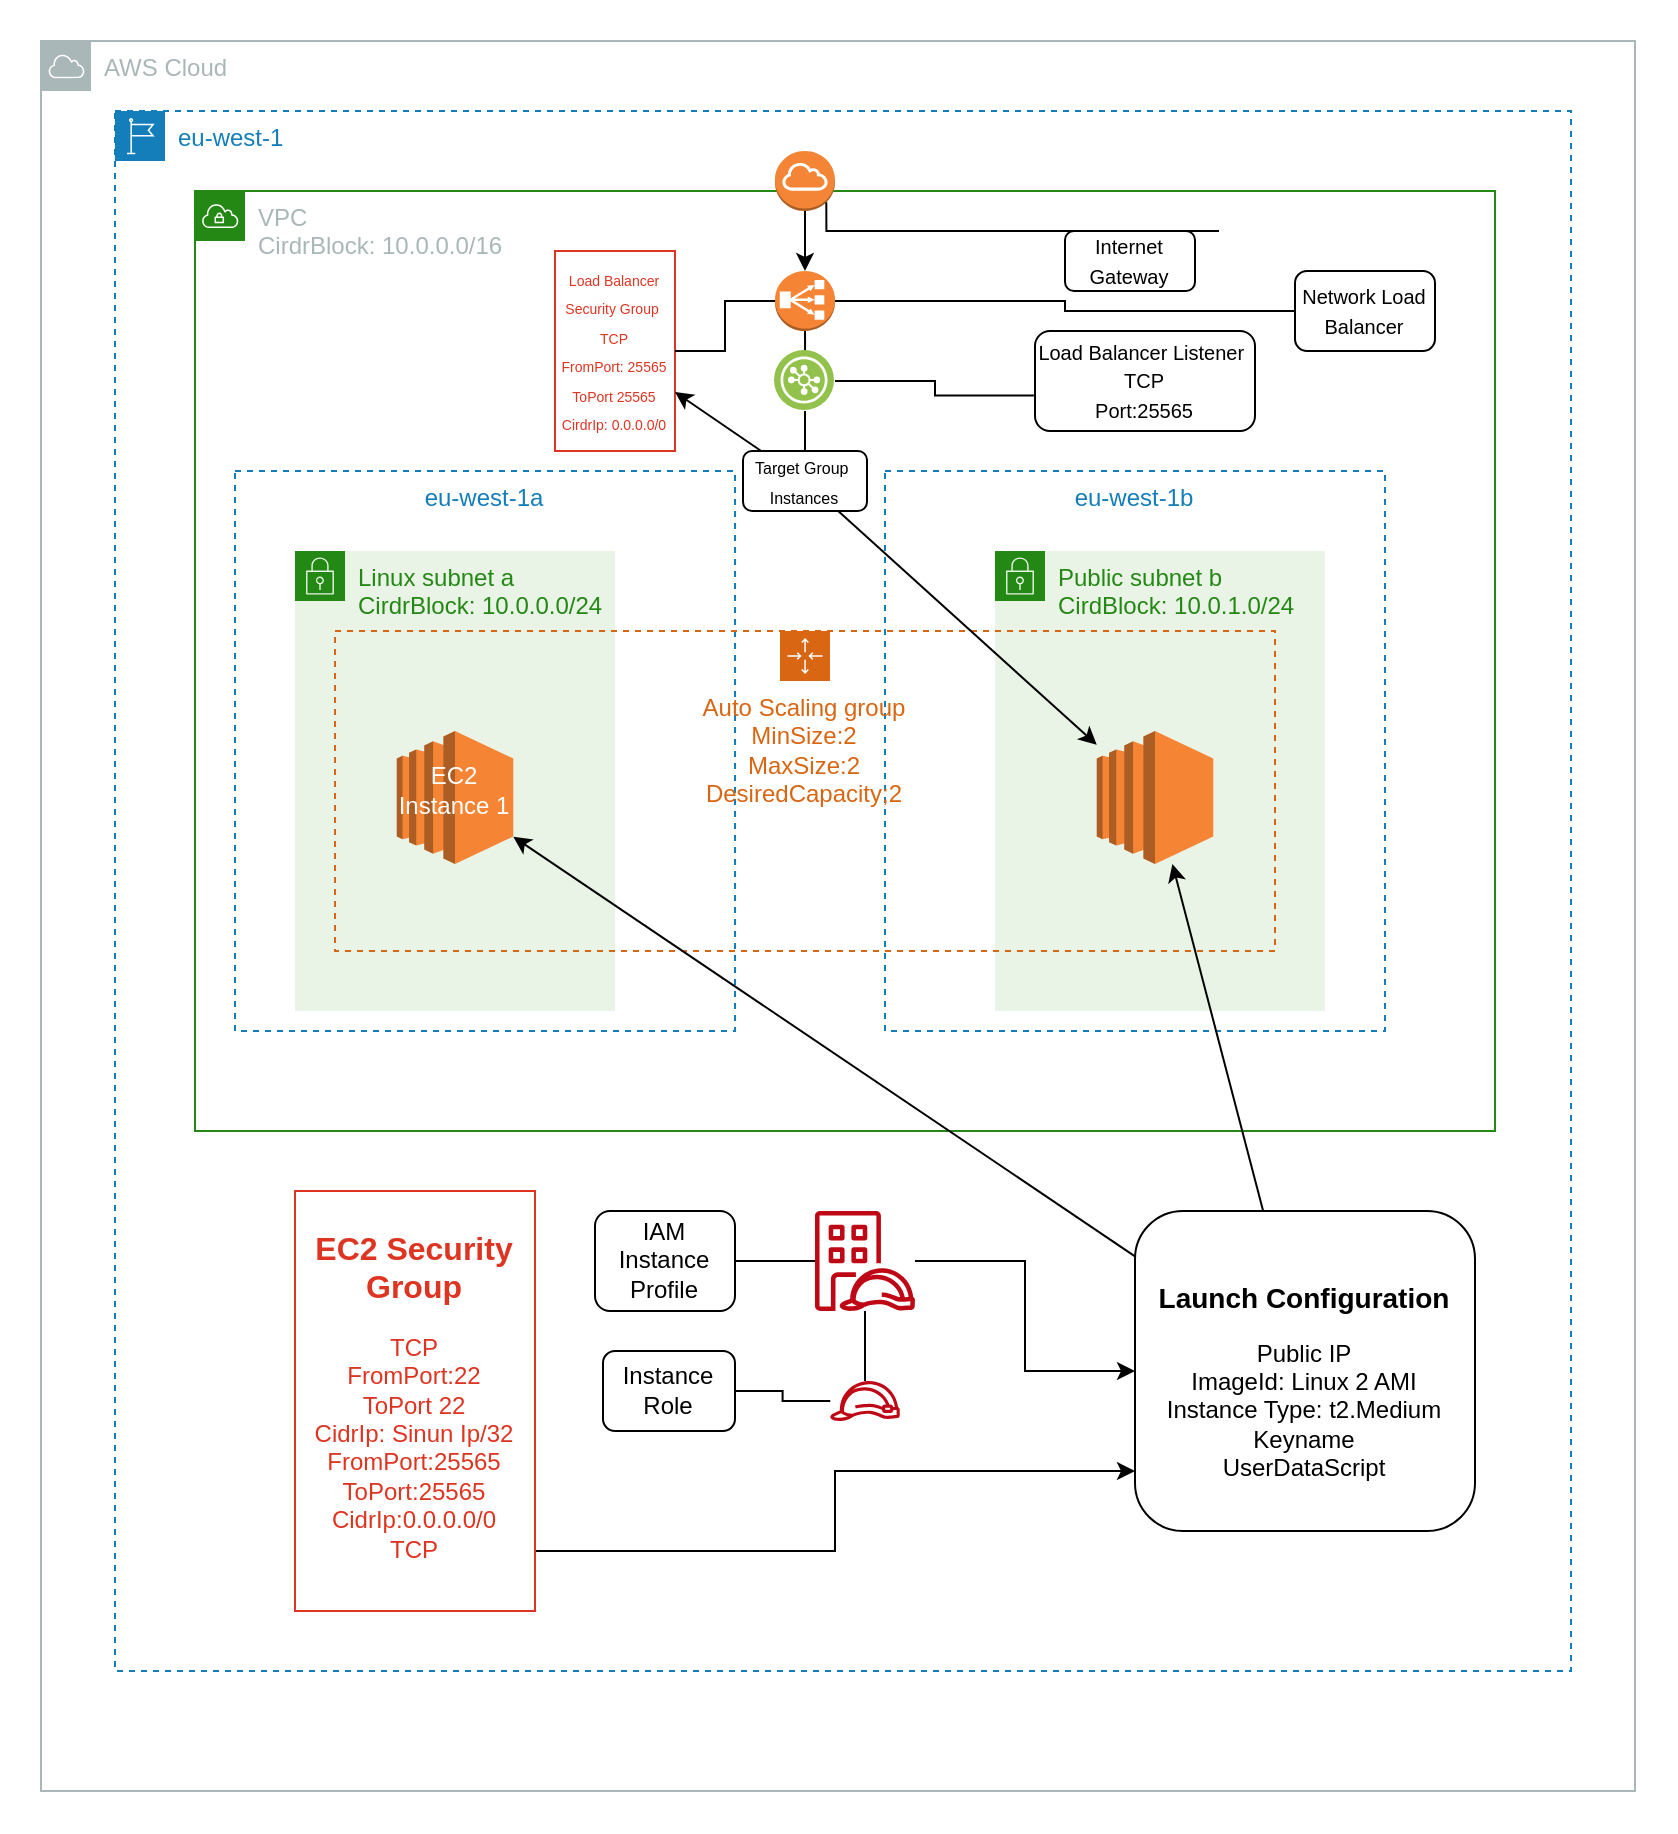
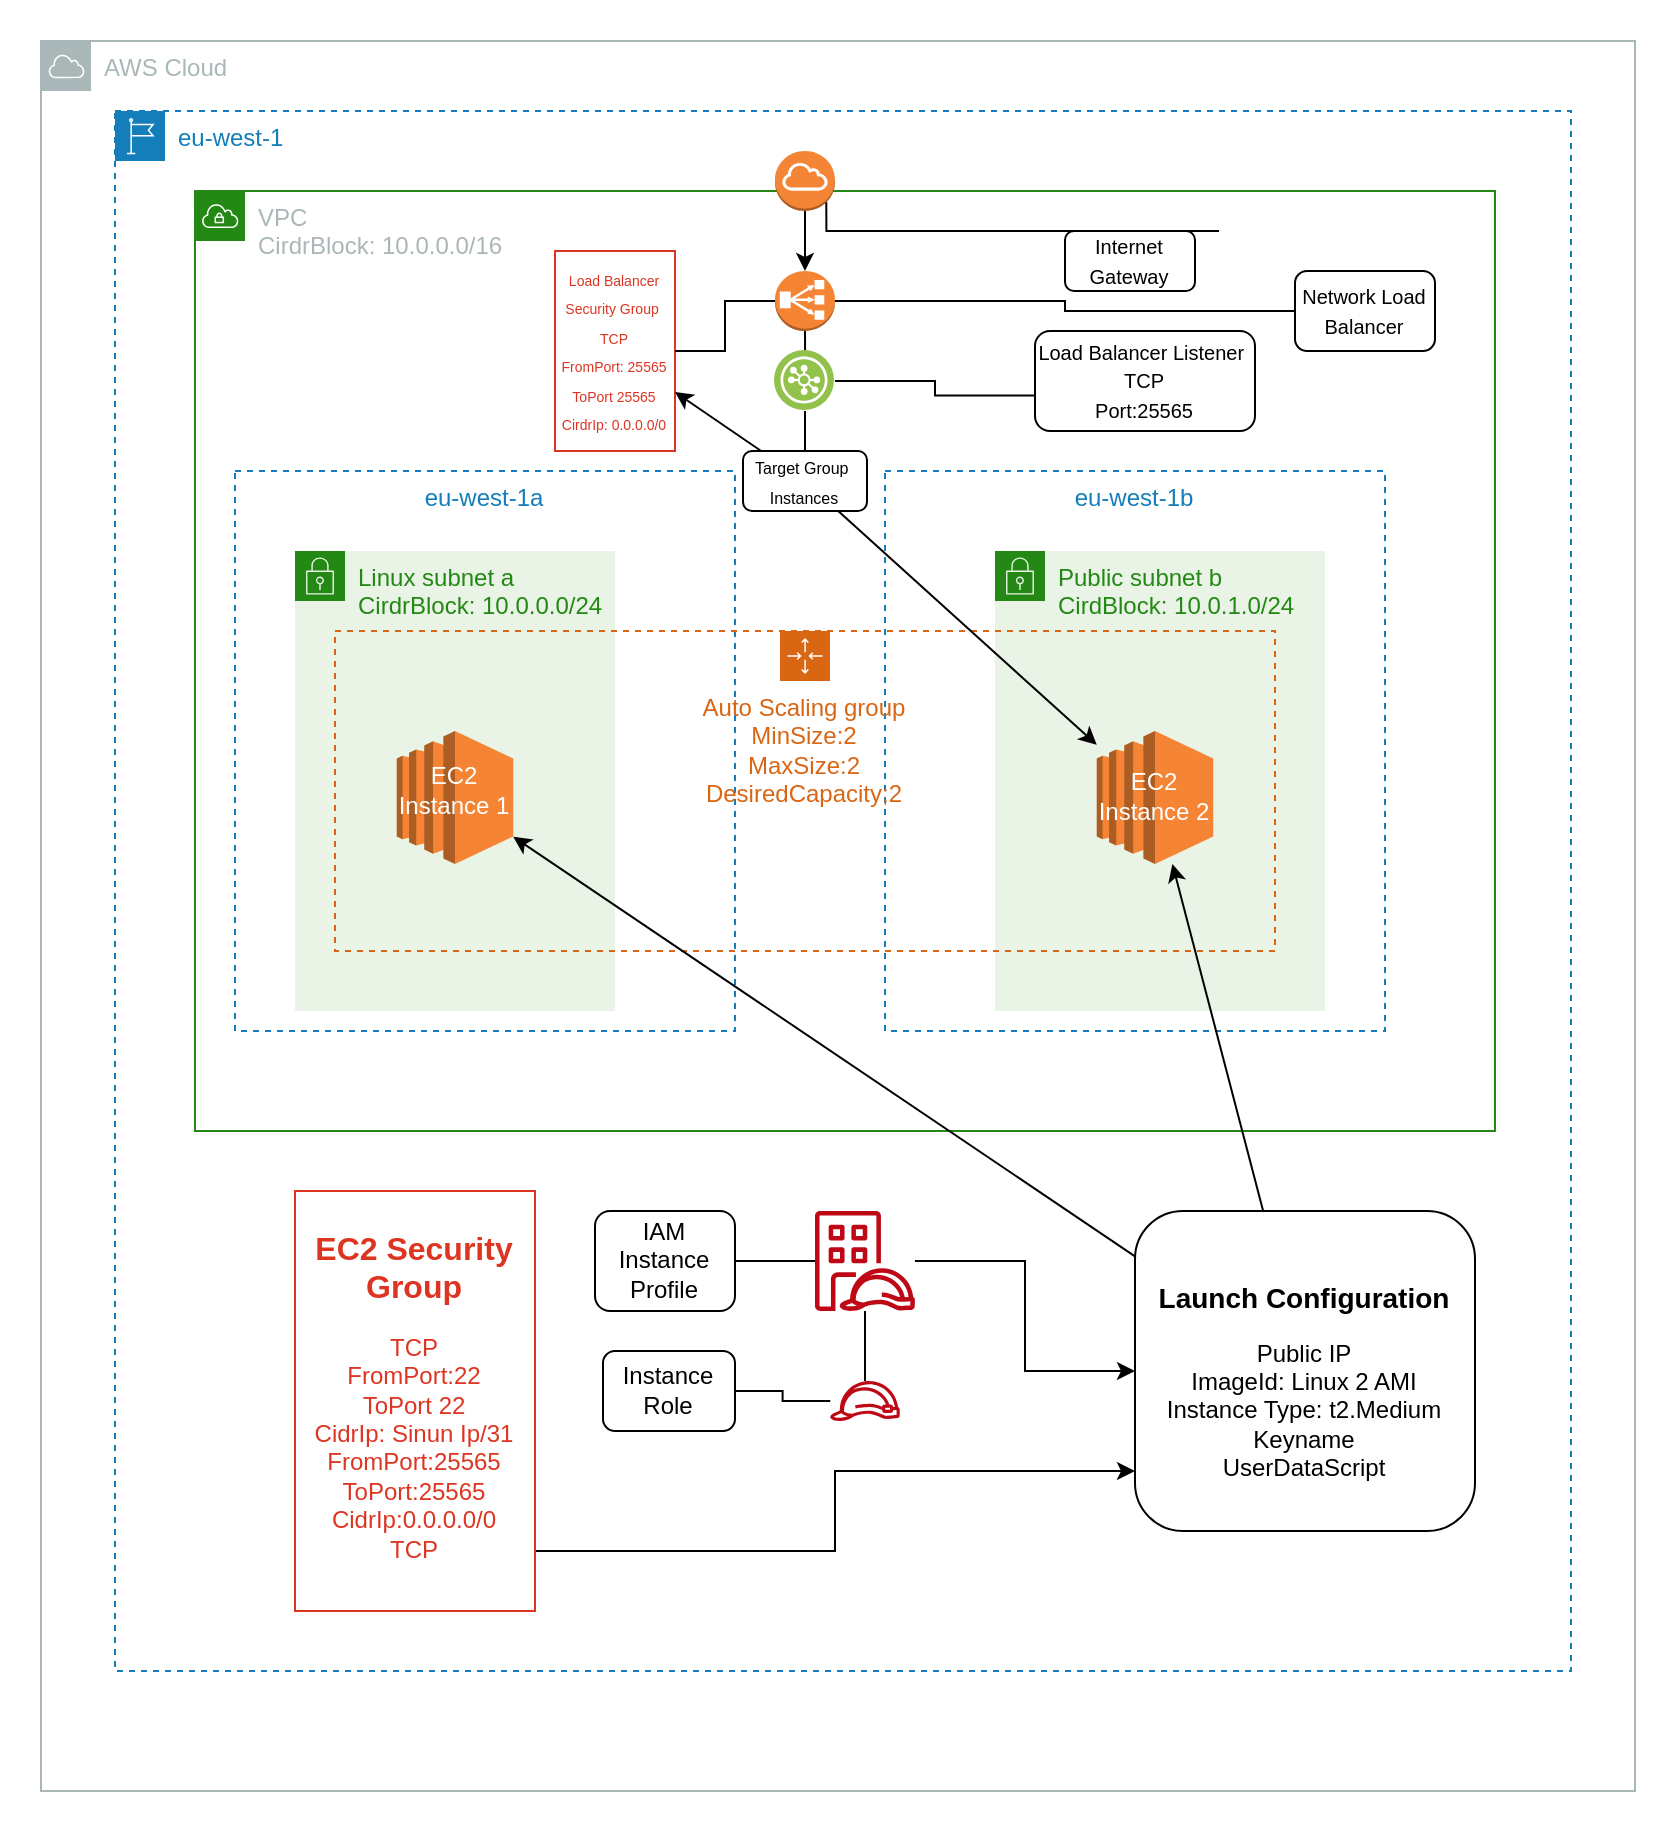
none -> (1155, 798)
(415, 1335) -> (415, 1335)
